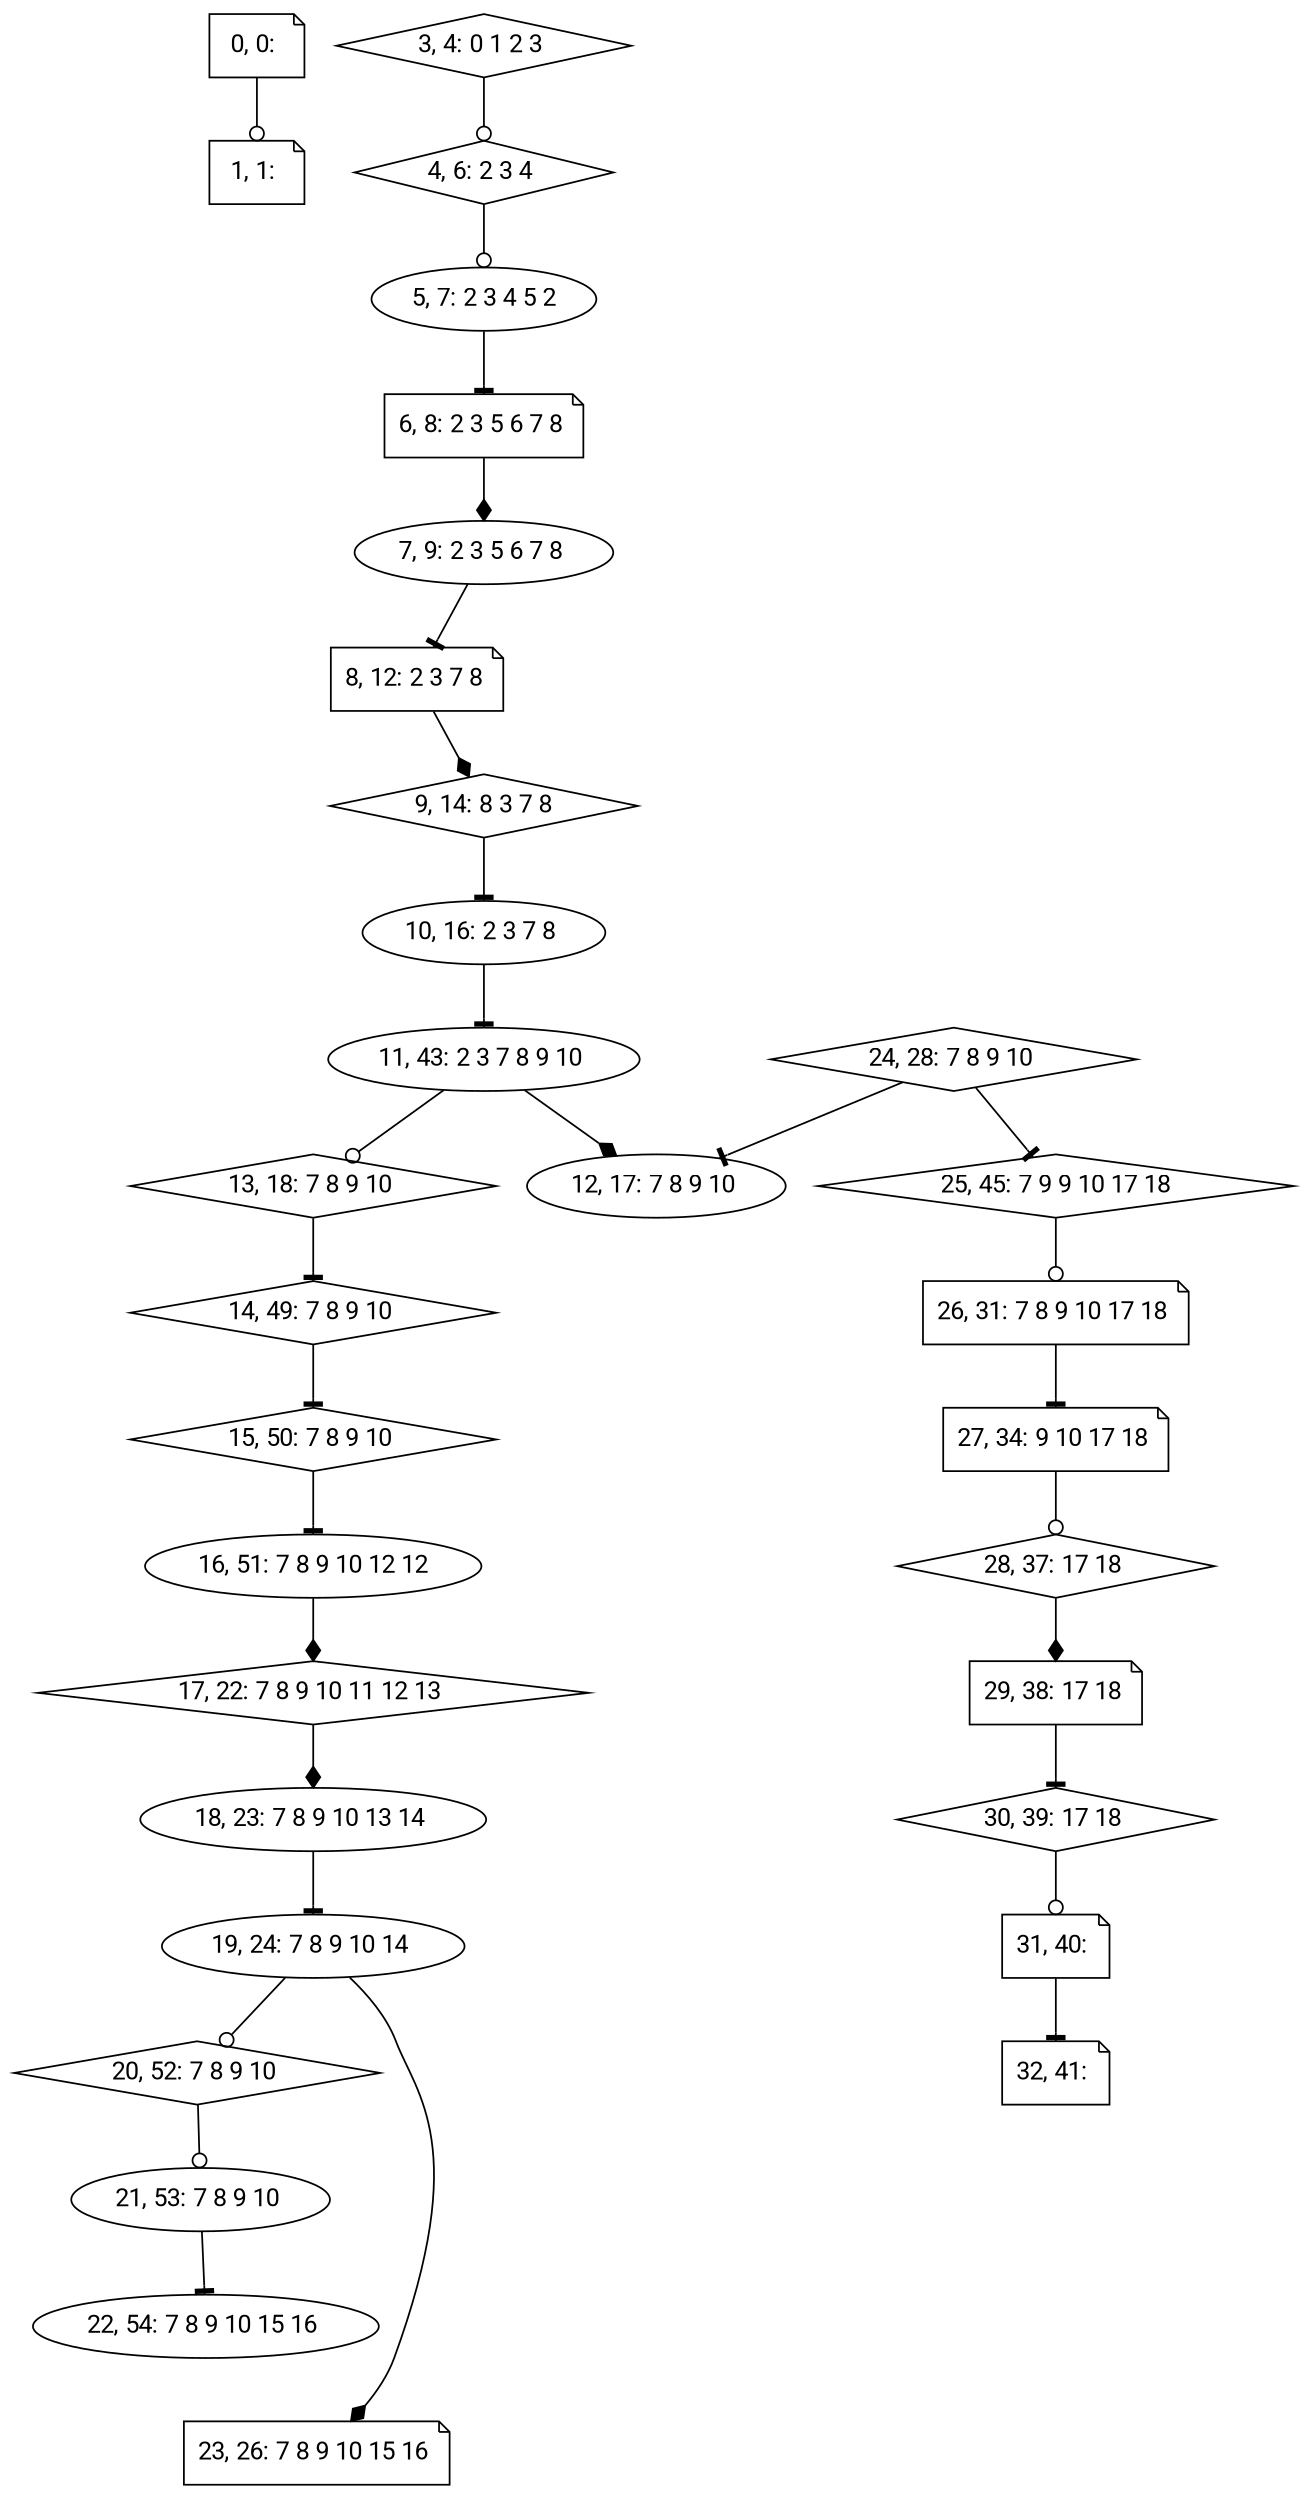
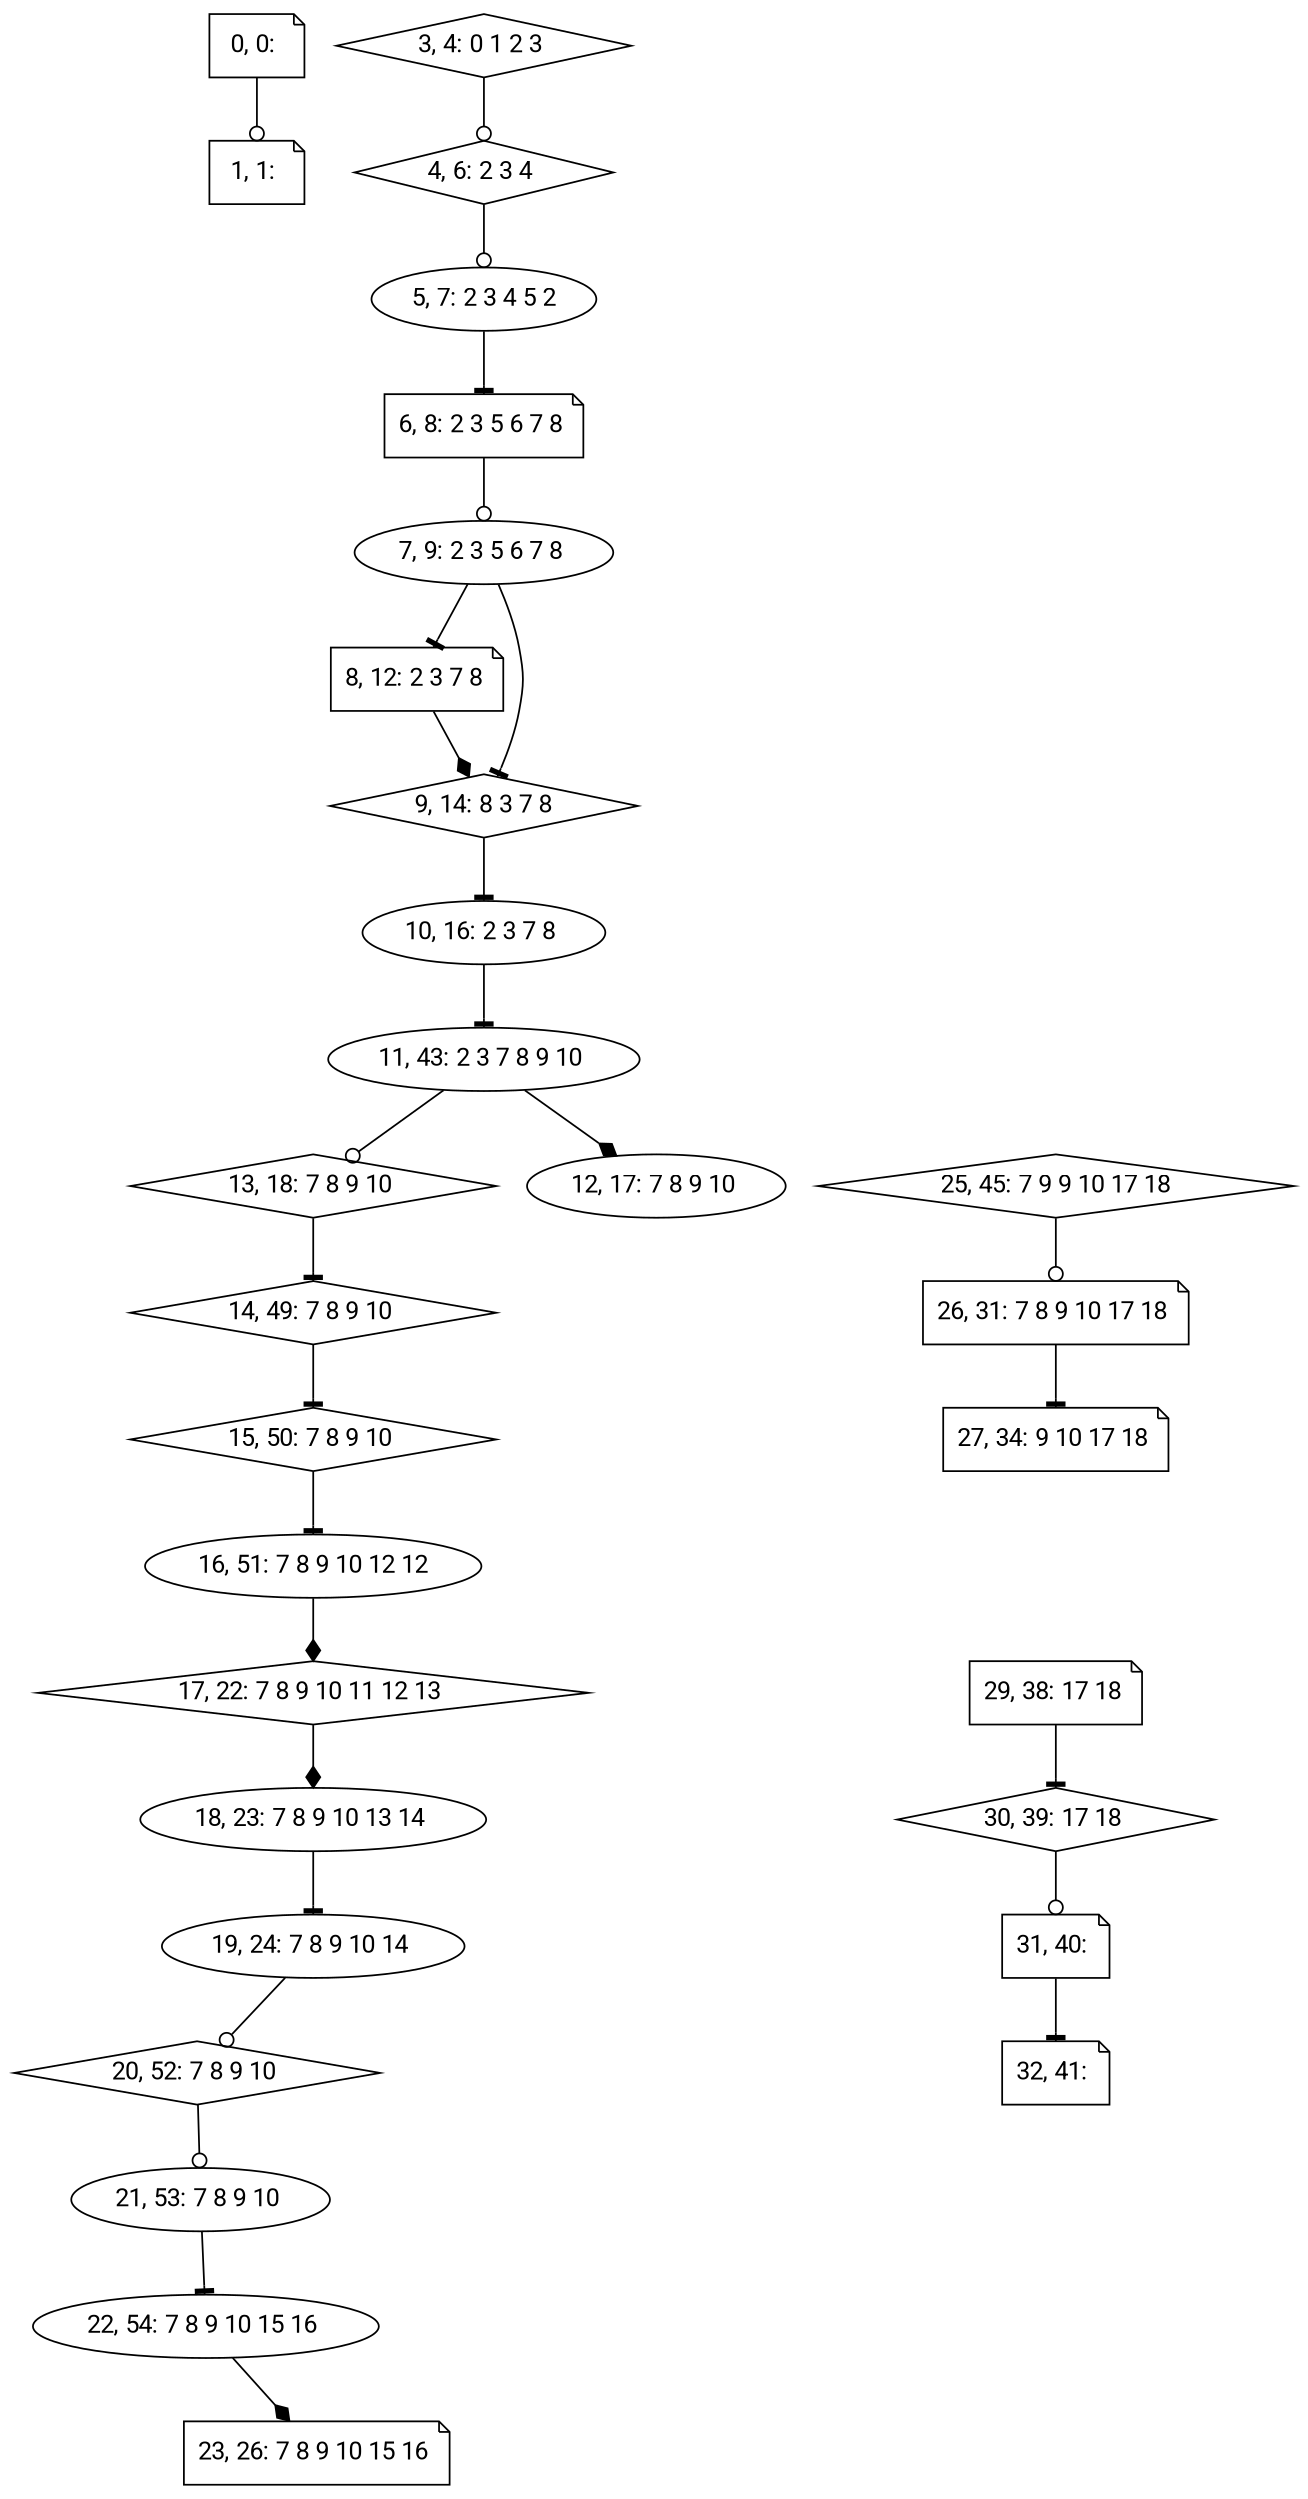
(484, 482) -> (484, 482)
none -> (523, 676)
(954, 1059) -> none
(1056, 1566) -> none
(433, 2187) -> (254, 2382)
